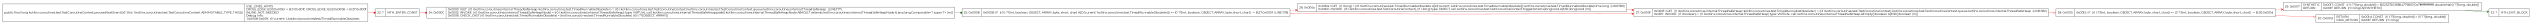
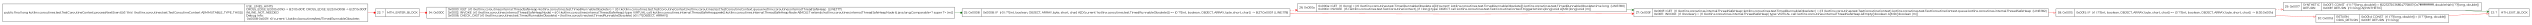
(1629, 10) -> (1629, 10)
(2278, 10) -> (2278, 10)
(402, 13) -> (402, 13)
none -> (2468, 15)
